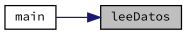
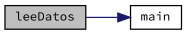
(72, 17) -> (102, 17)
